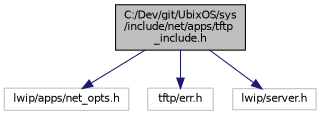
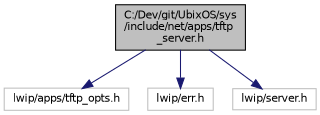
(180, 27) -> (180, 27)
(66, 99) -> (66, 99)
(180, 99) -> (180, 99)
